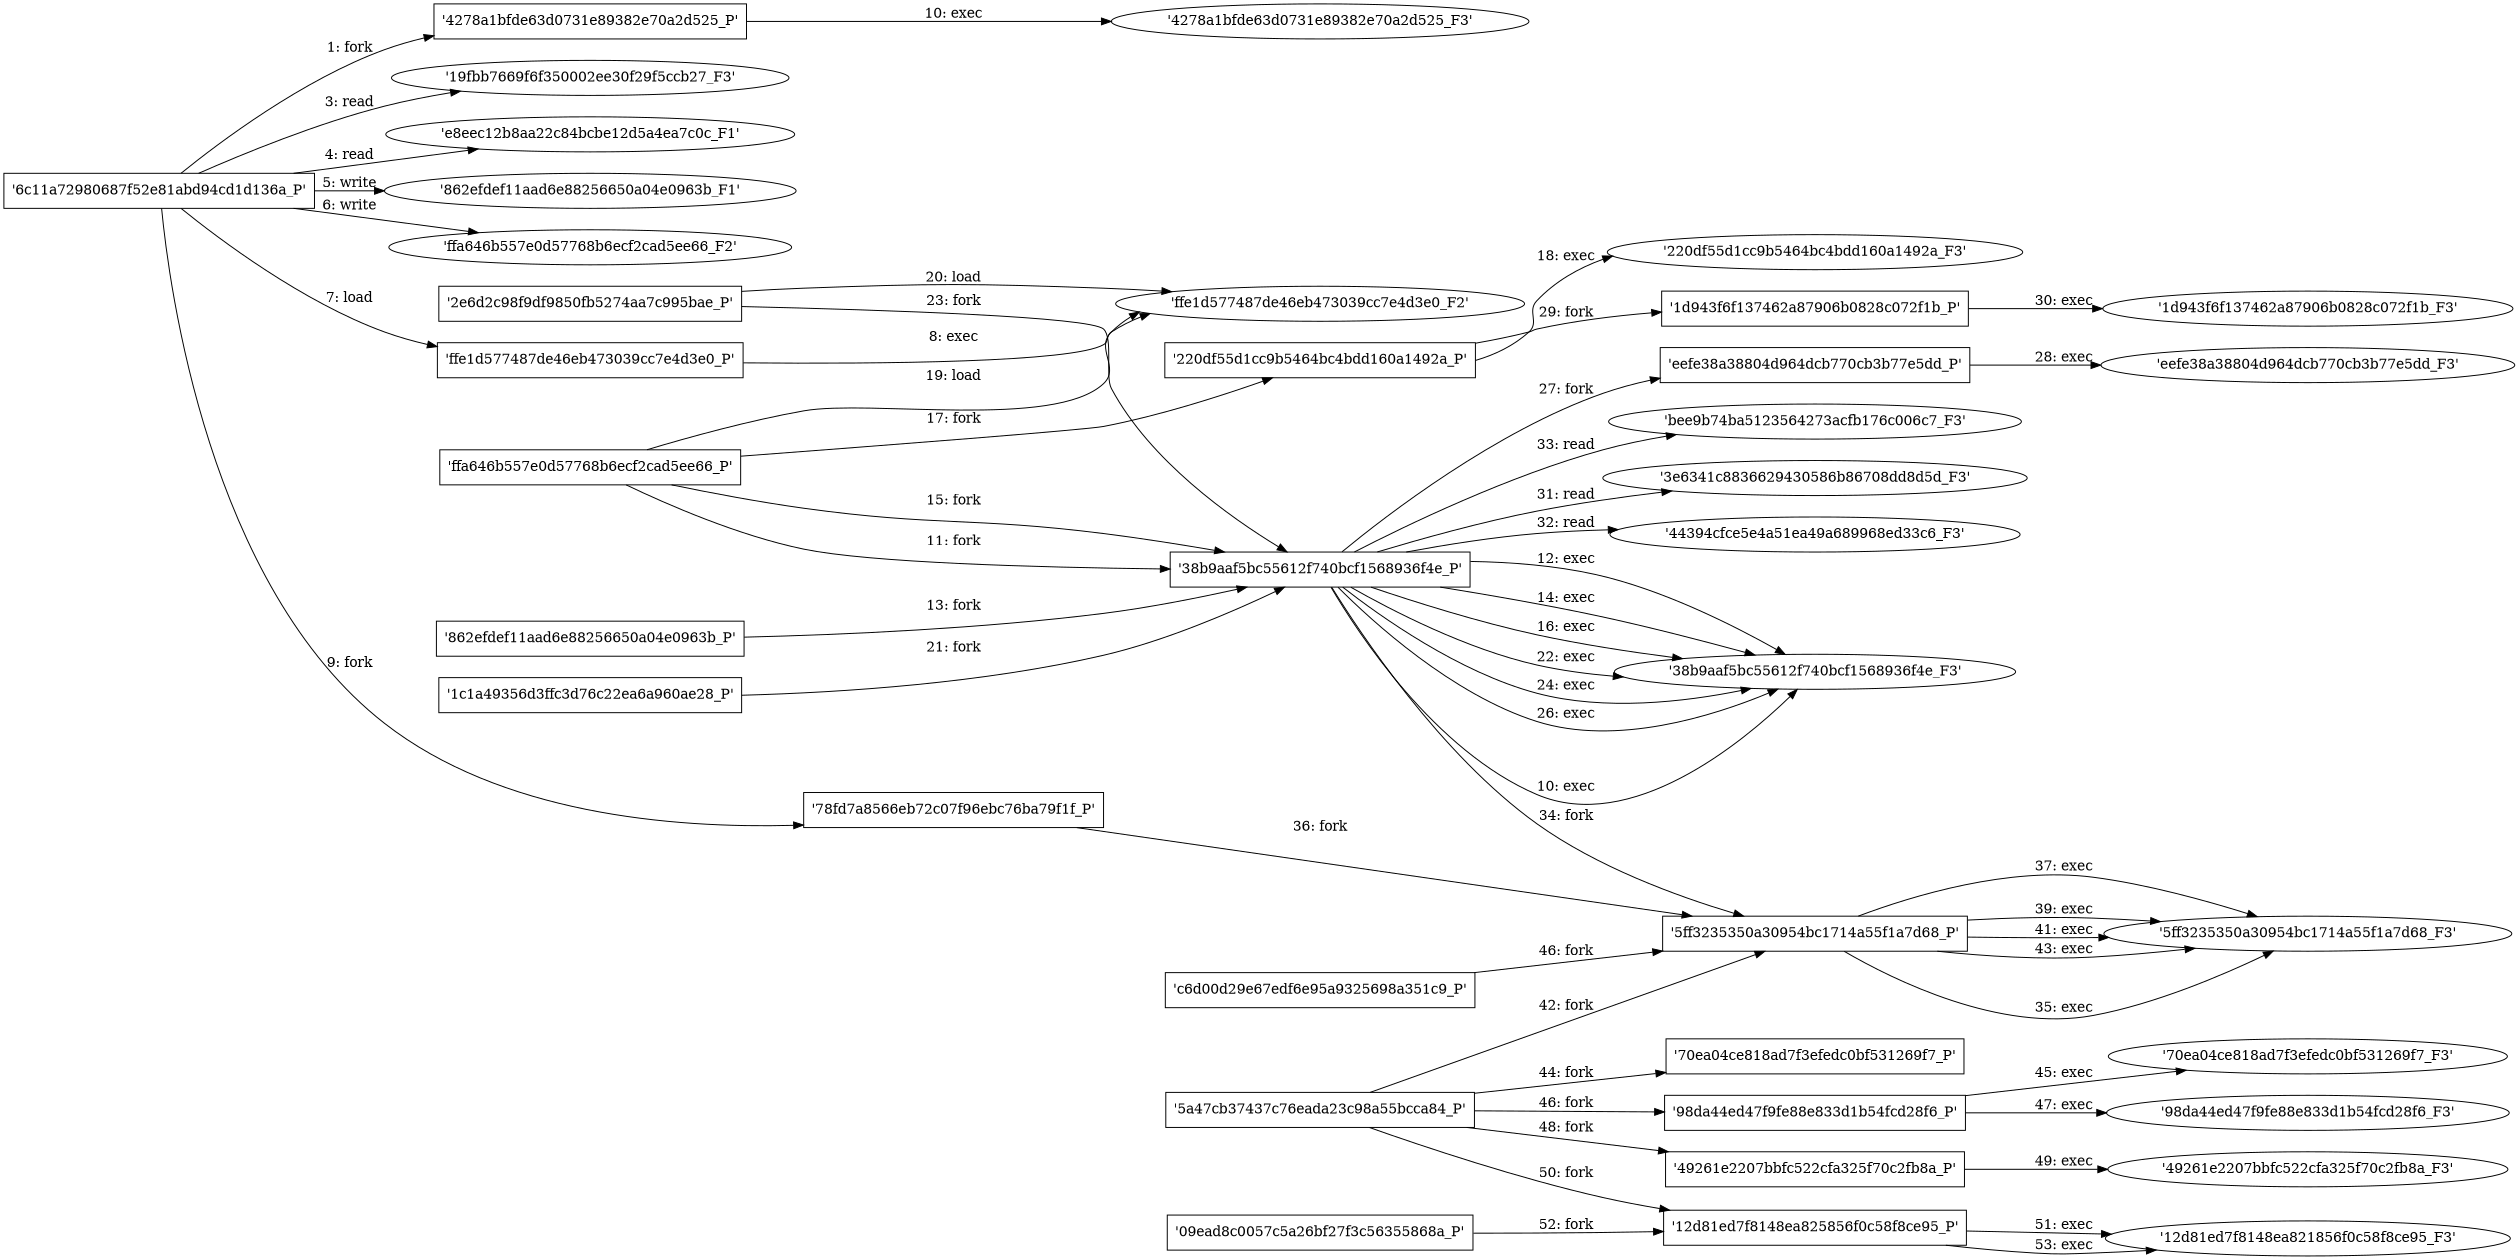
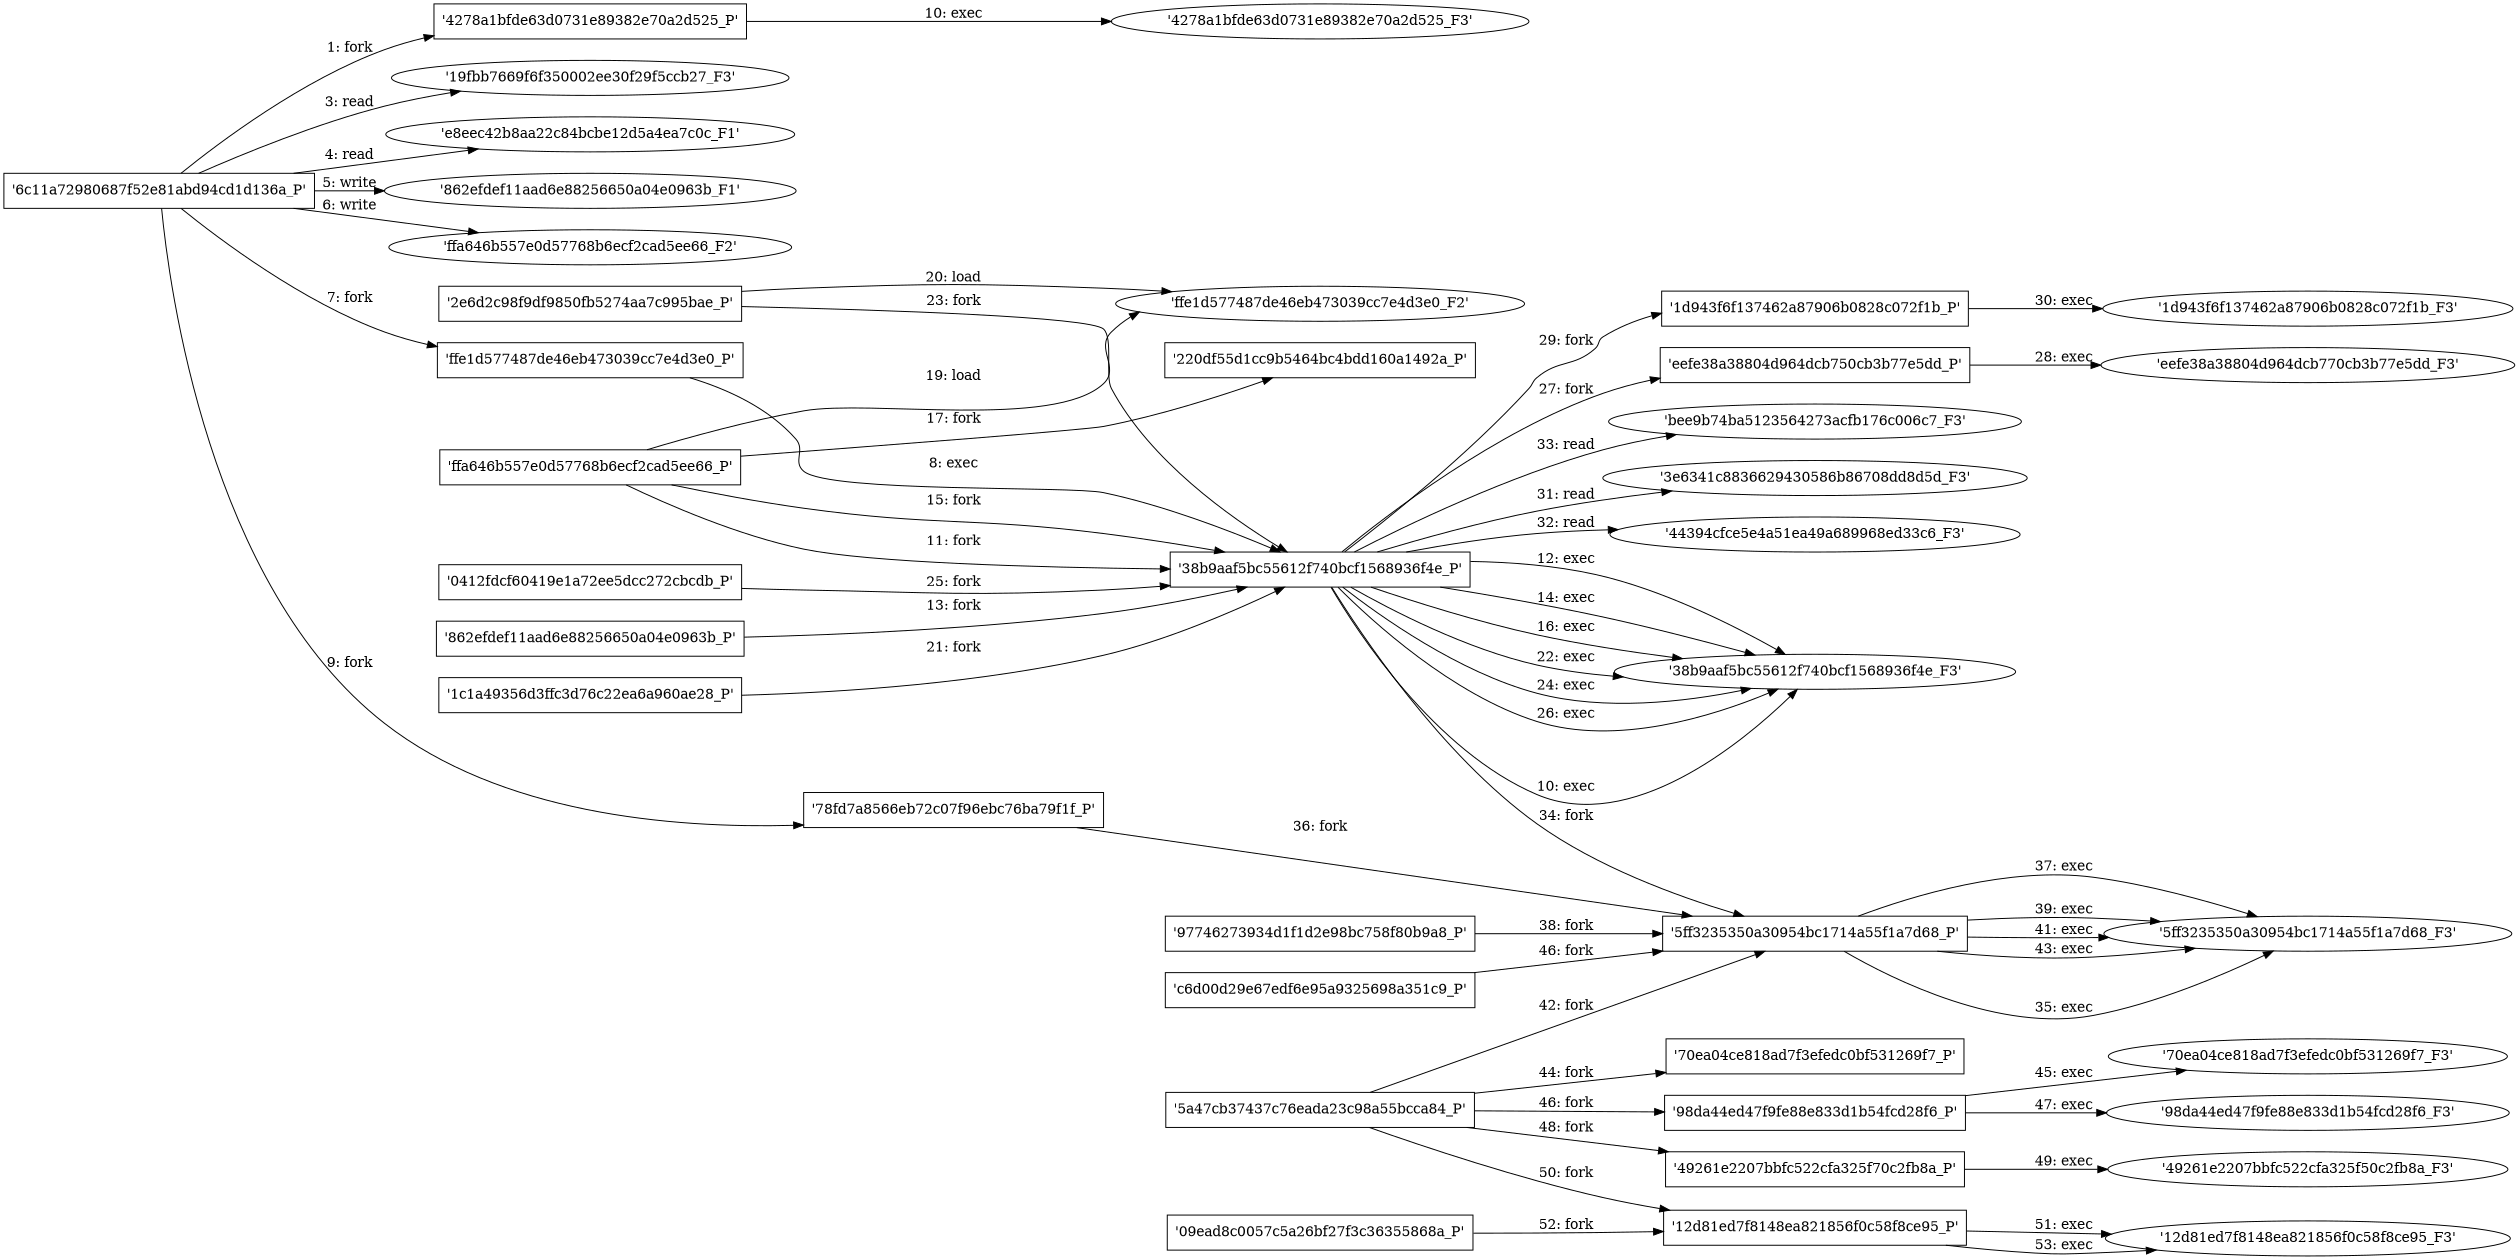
(590, 134) -> (590, 134)
(1815, 252) -> none
(350, 298) -> (350, 298)
(1563, 324) -> (1494, 424)
(948, 361) -> (962, 488)
(1815, 365) -> (1815, 365)
none -> (590, 582)
none -> (1320, 934)
(2308, 1169) -> (2308, 1169)
(1815, 1228) -> (1815, 1228)
(1320, 1233) -> (1320, 1233)
